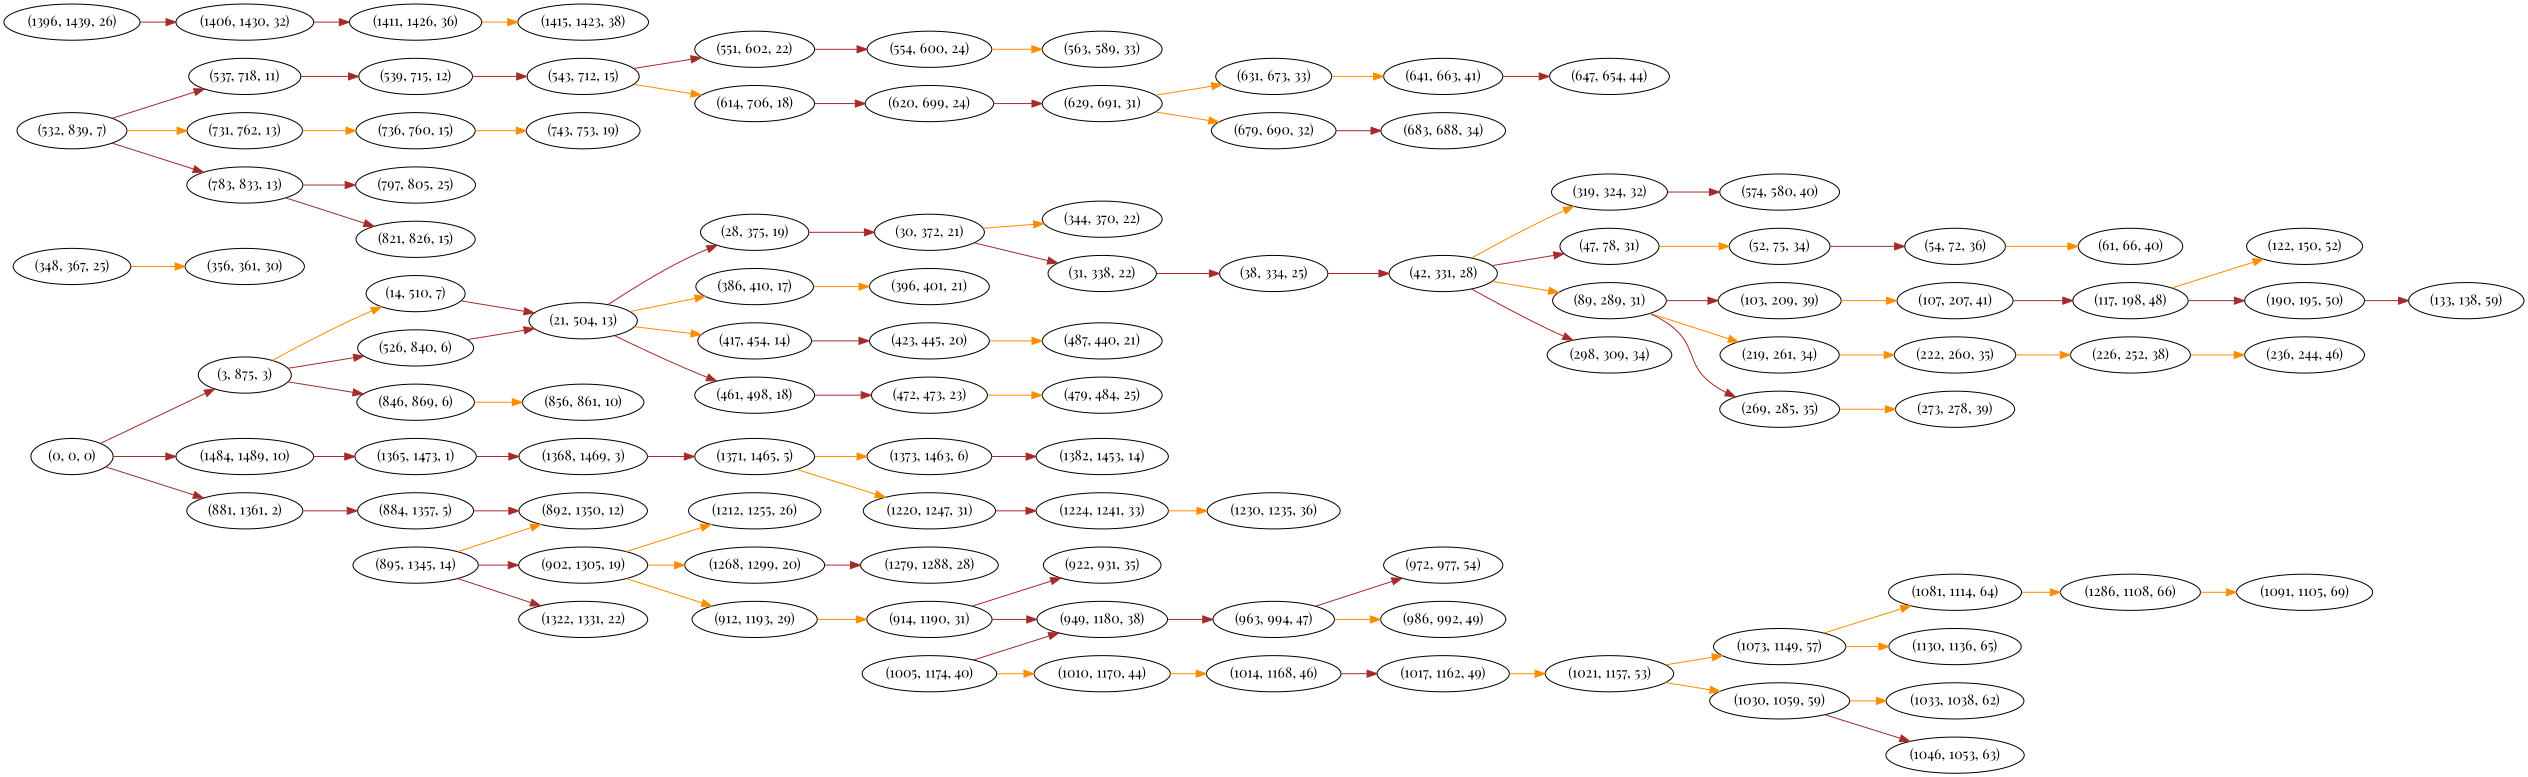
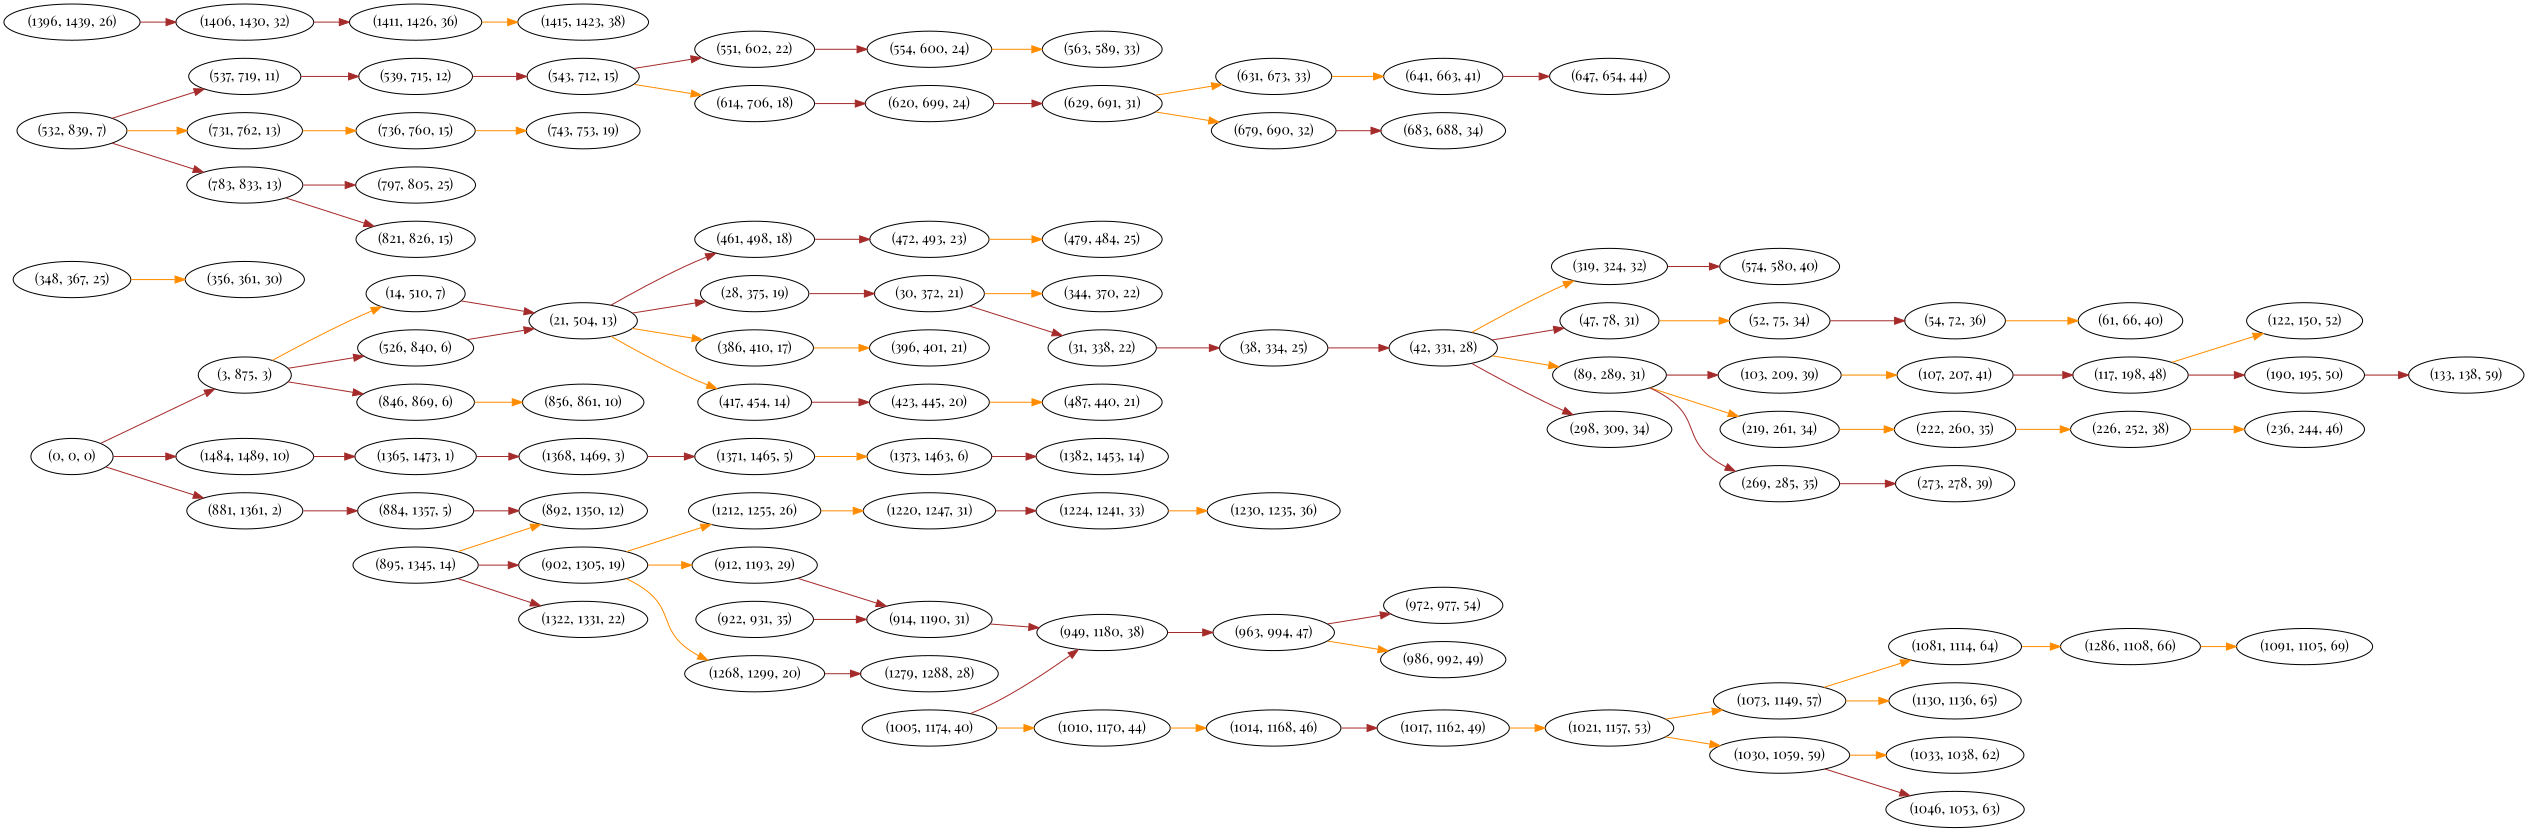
(245, 76) -> (245, 76)
(929, 395) -> (929, 239)
(1863, 409) -> (1863, 484)
(836, 482) -> (837, 511)
(1012, 594) -> (835, 619)
(837, 619) -> (837, 591)
